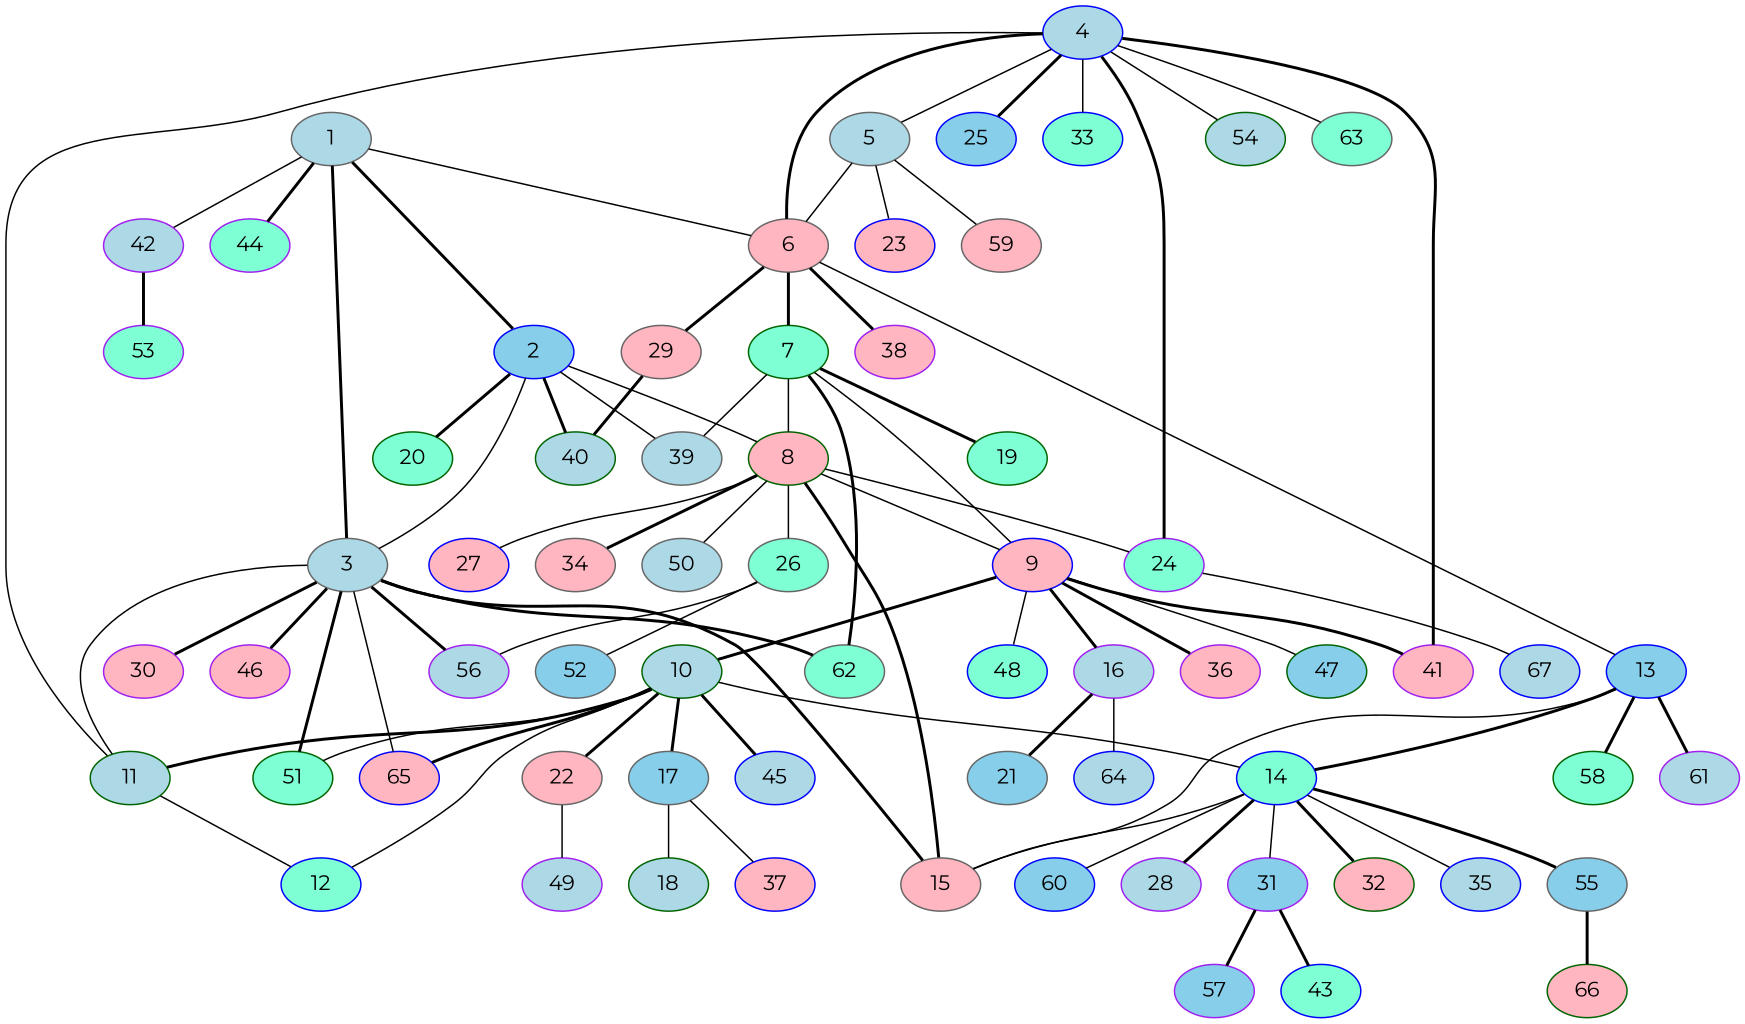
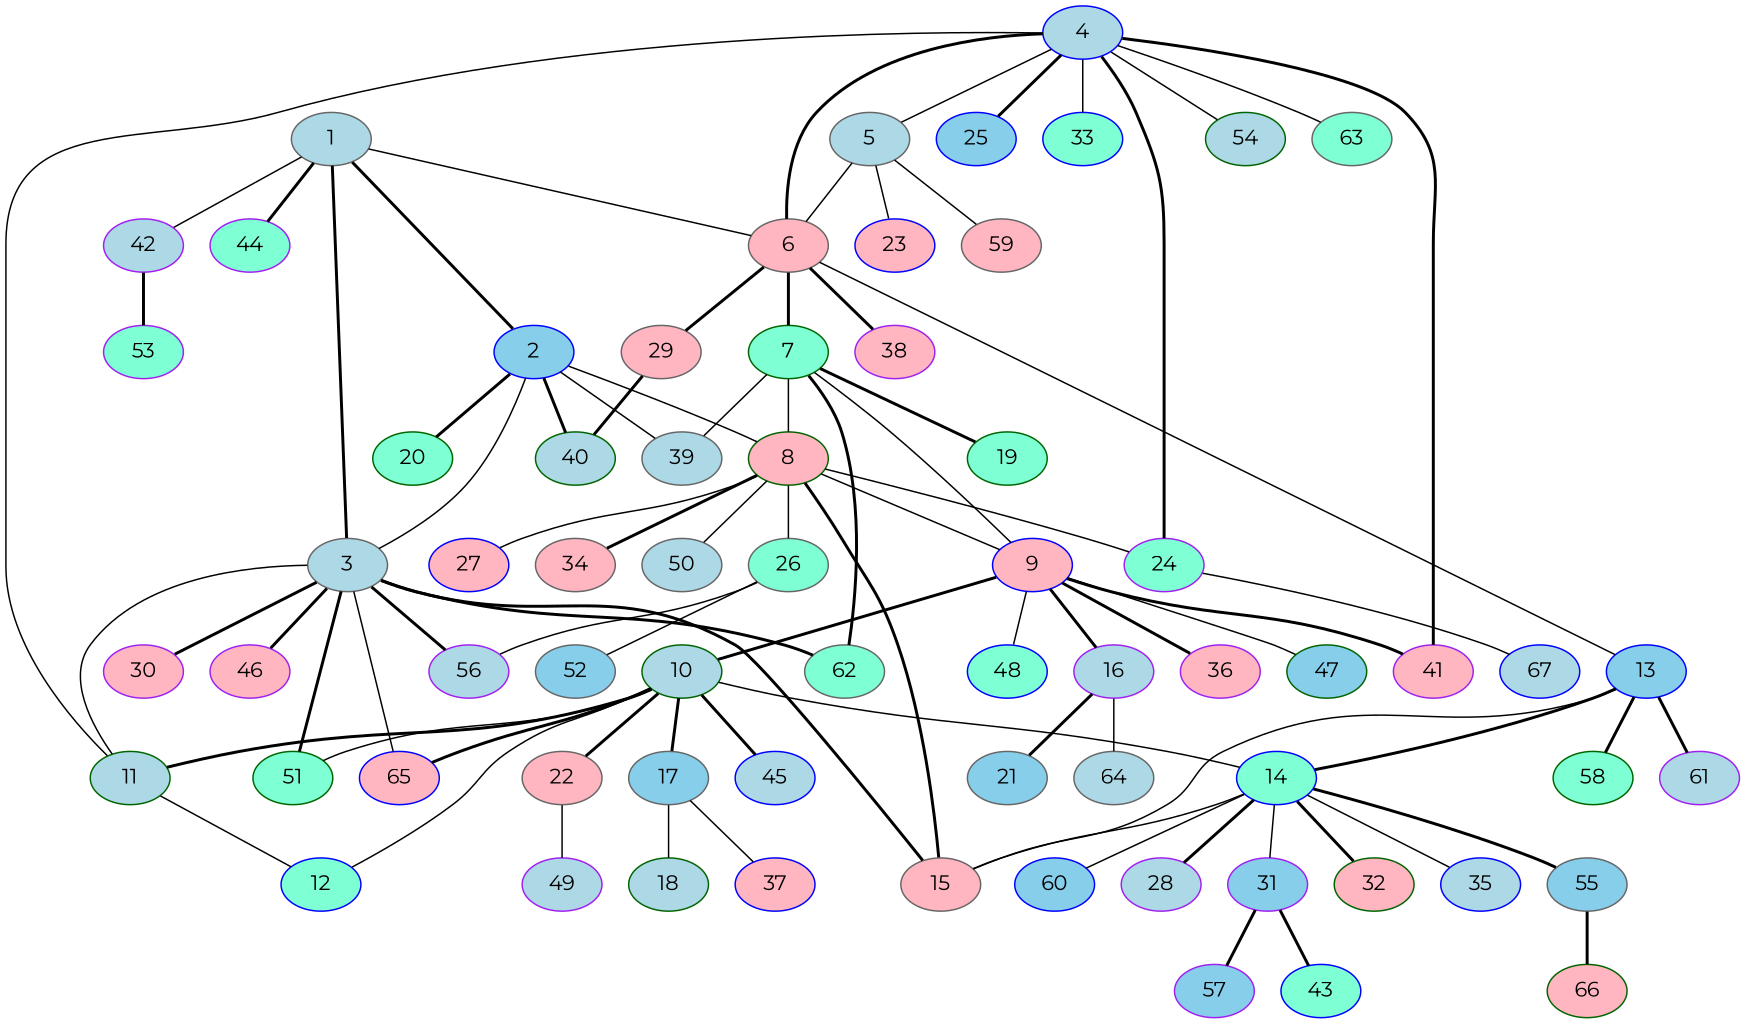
(1114, 778) -> (1114, 778)
